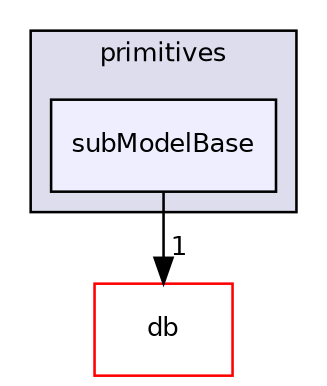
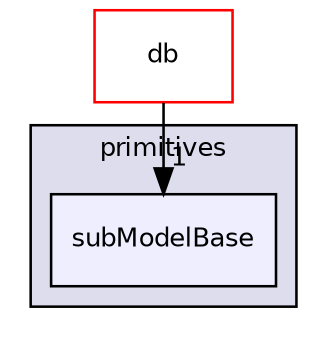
(164, 228) -> (164, 141)
